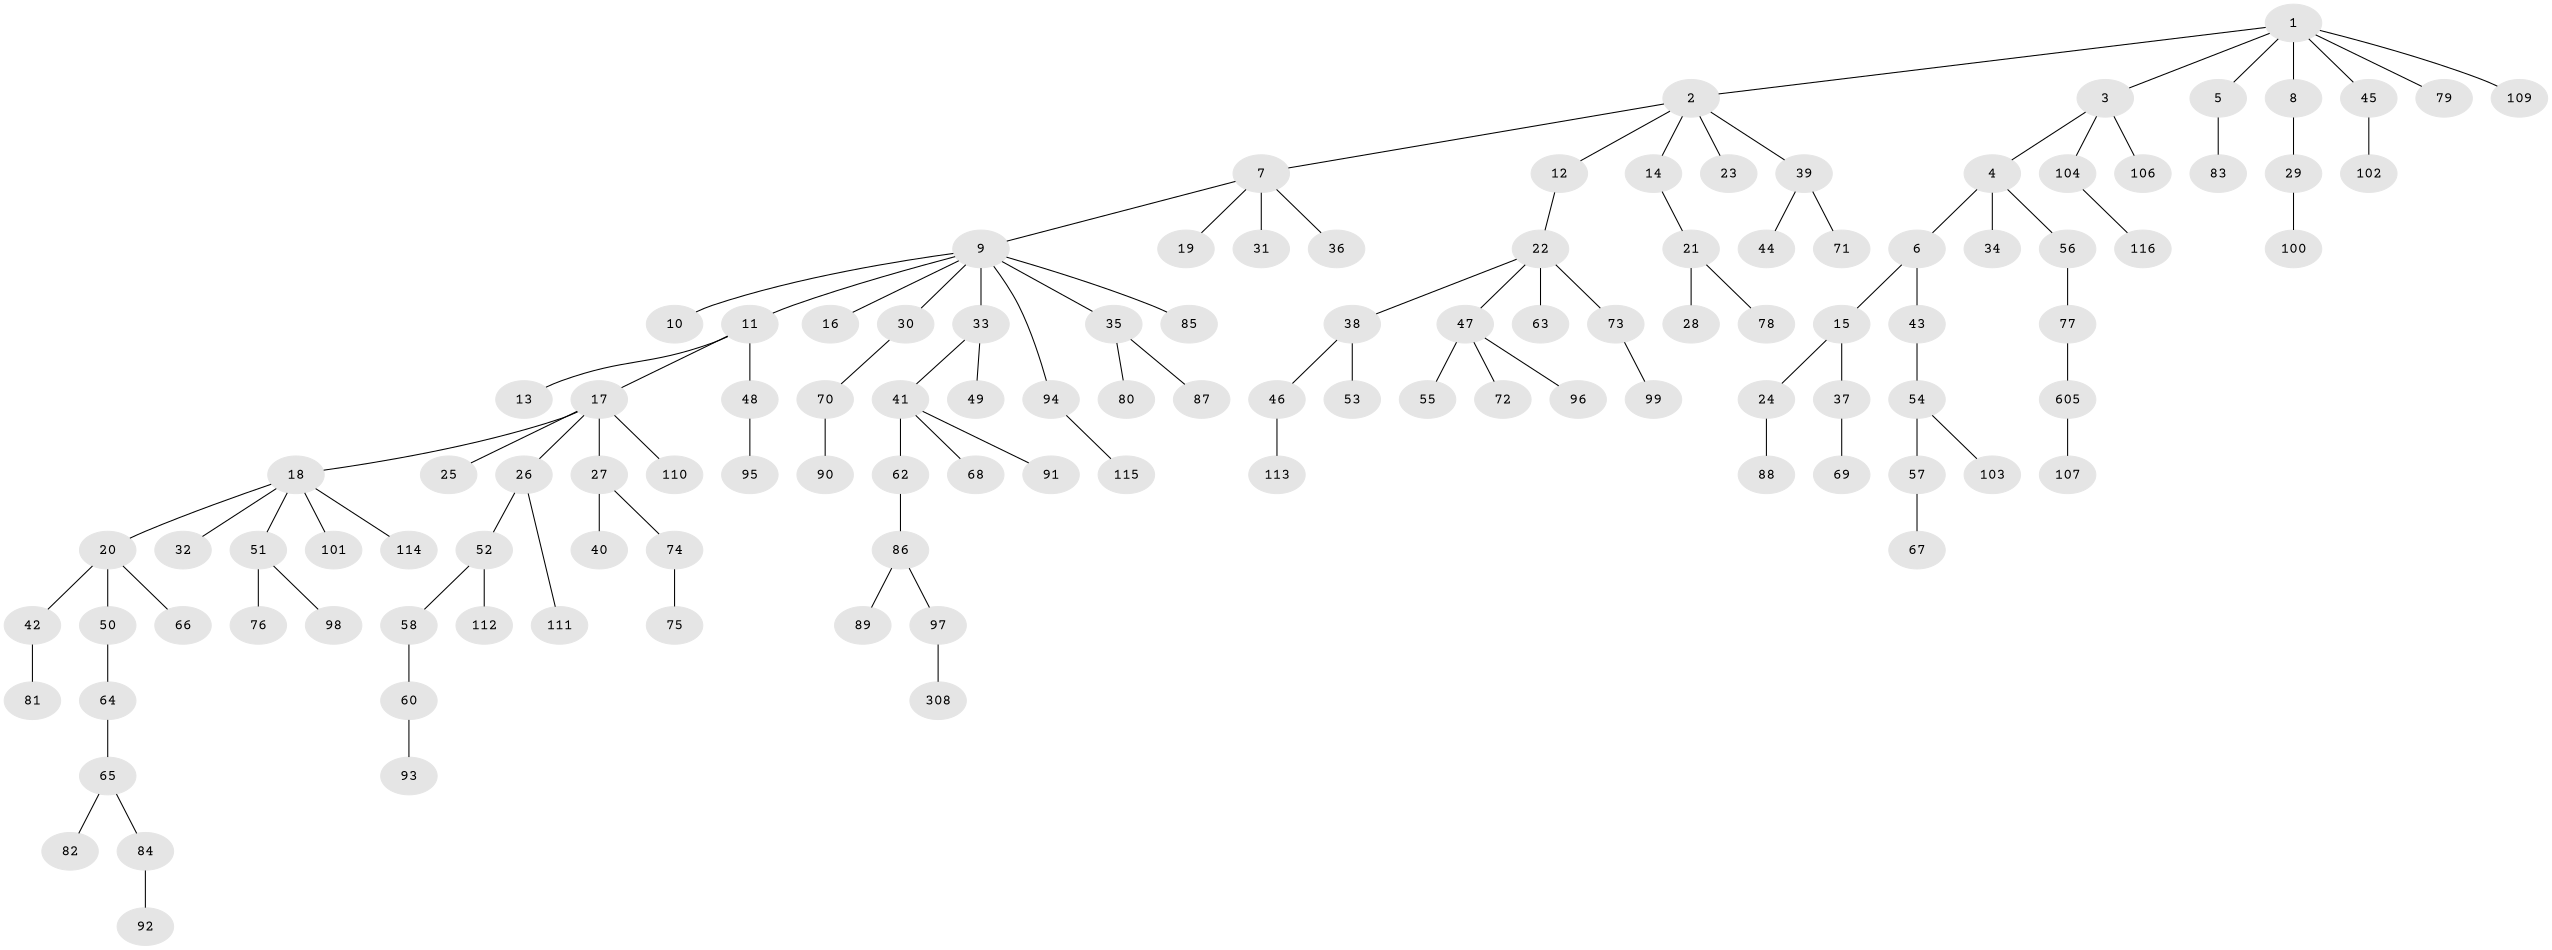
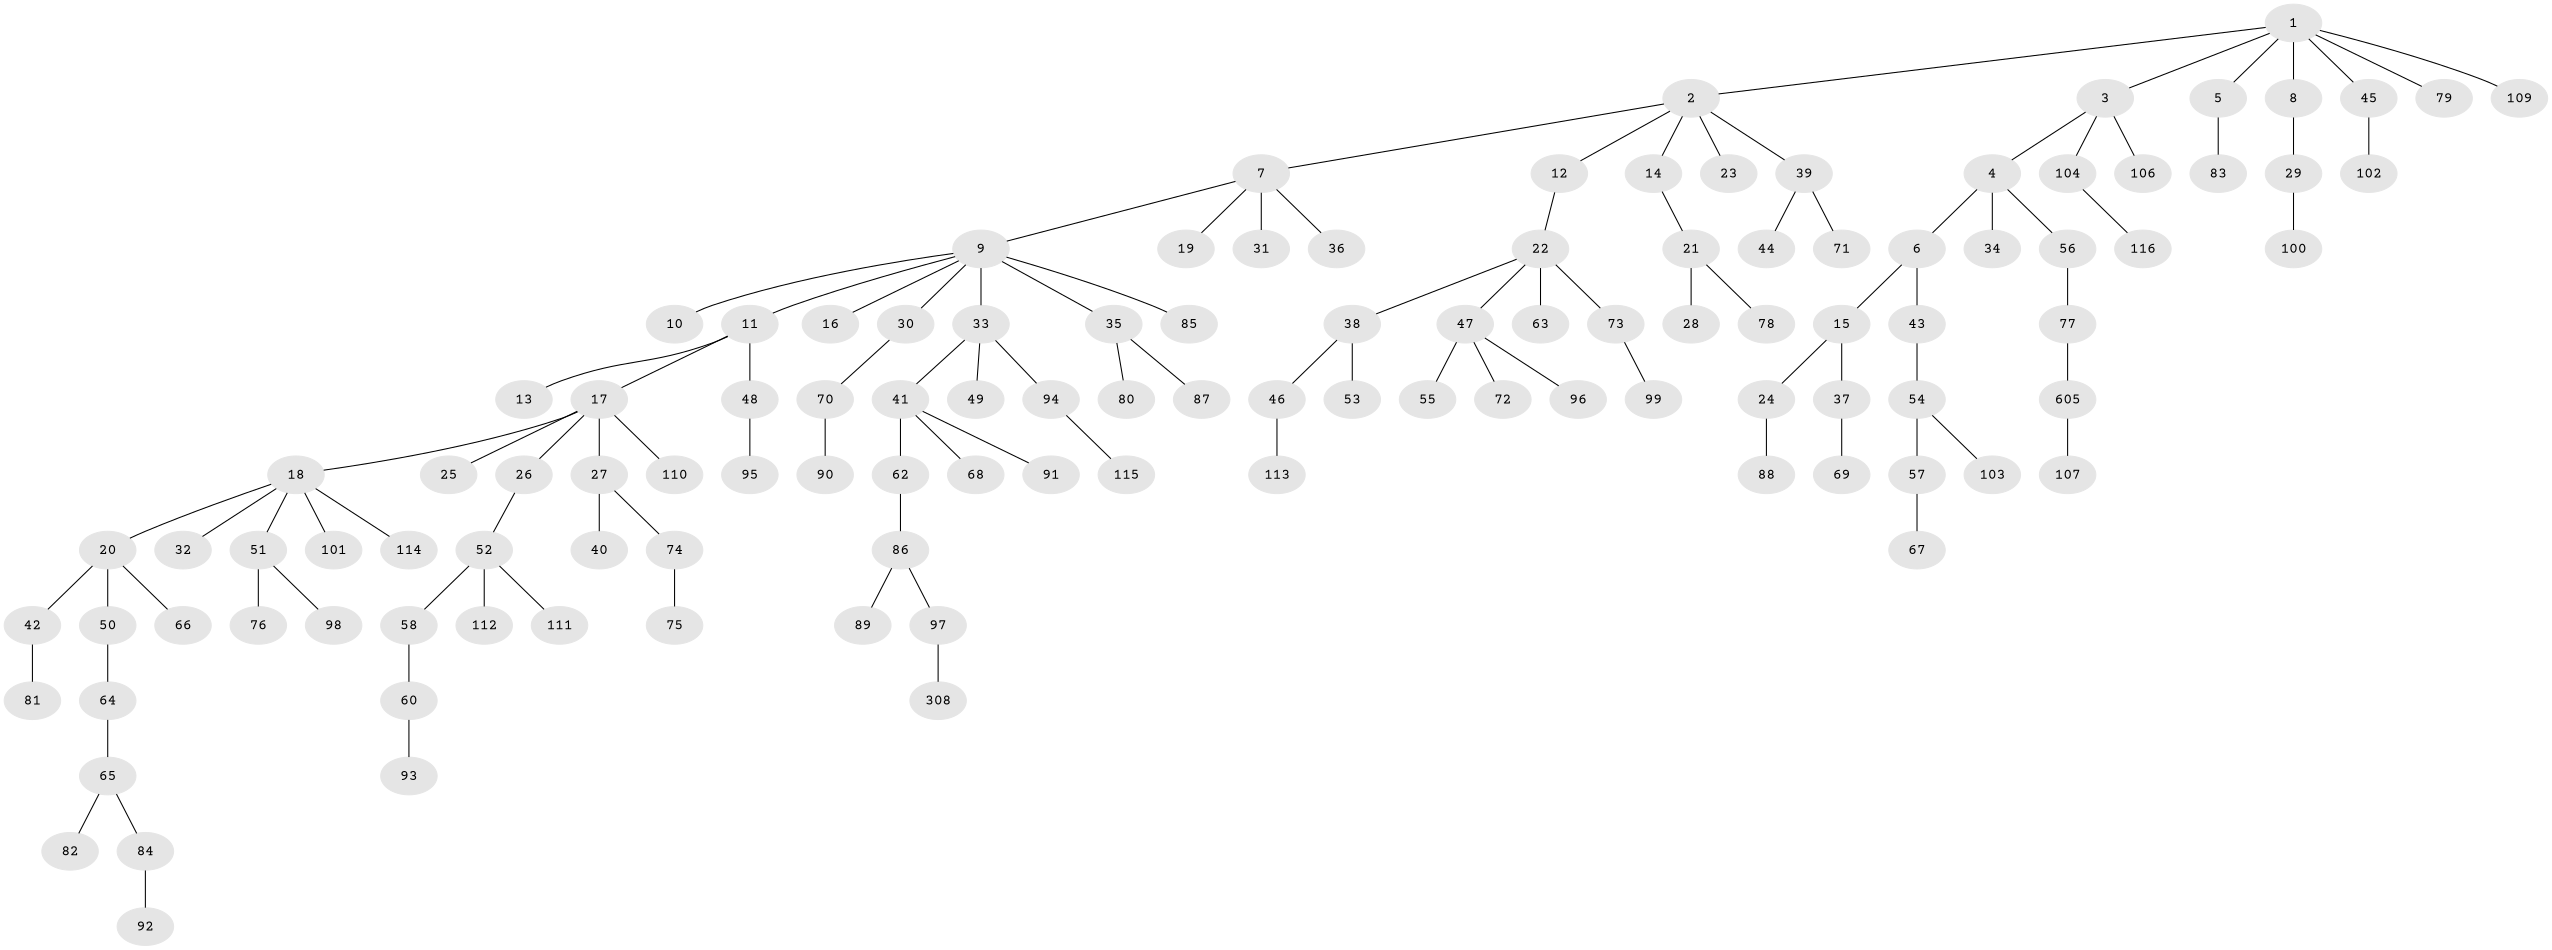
(1026, 321) -> (1016, 362)
(542, 550) -> (522, 588)
